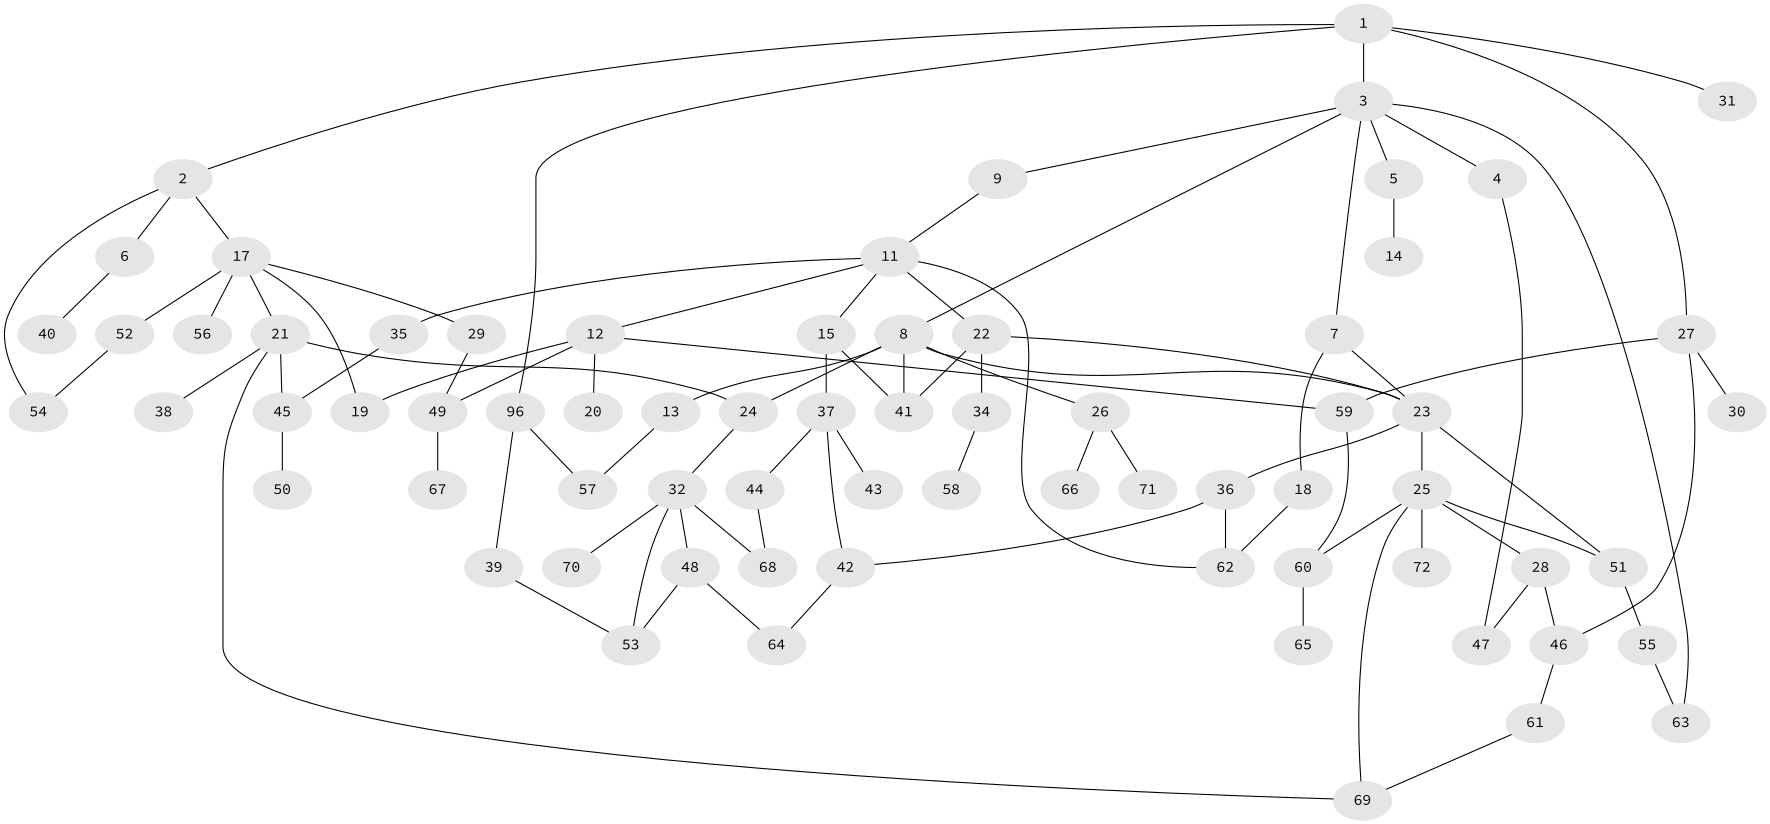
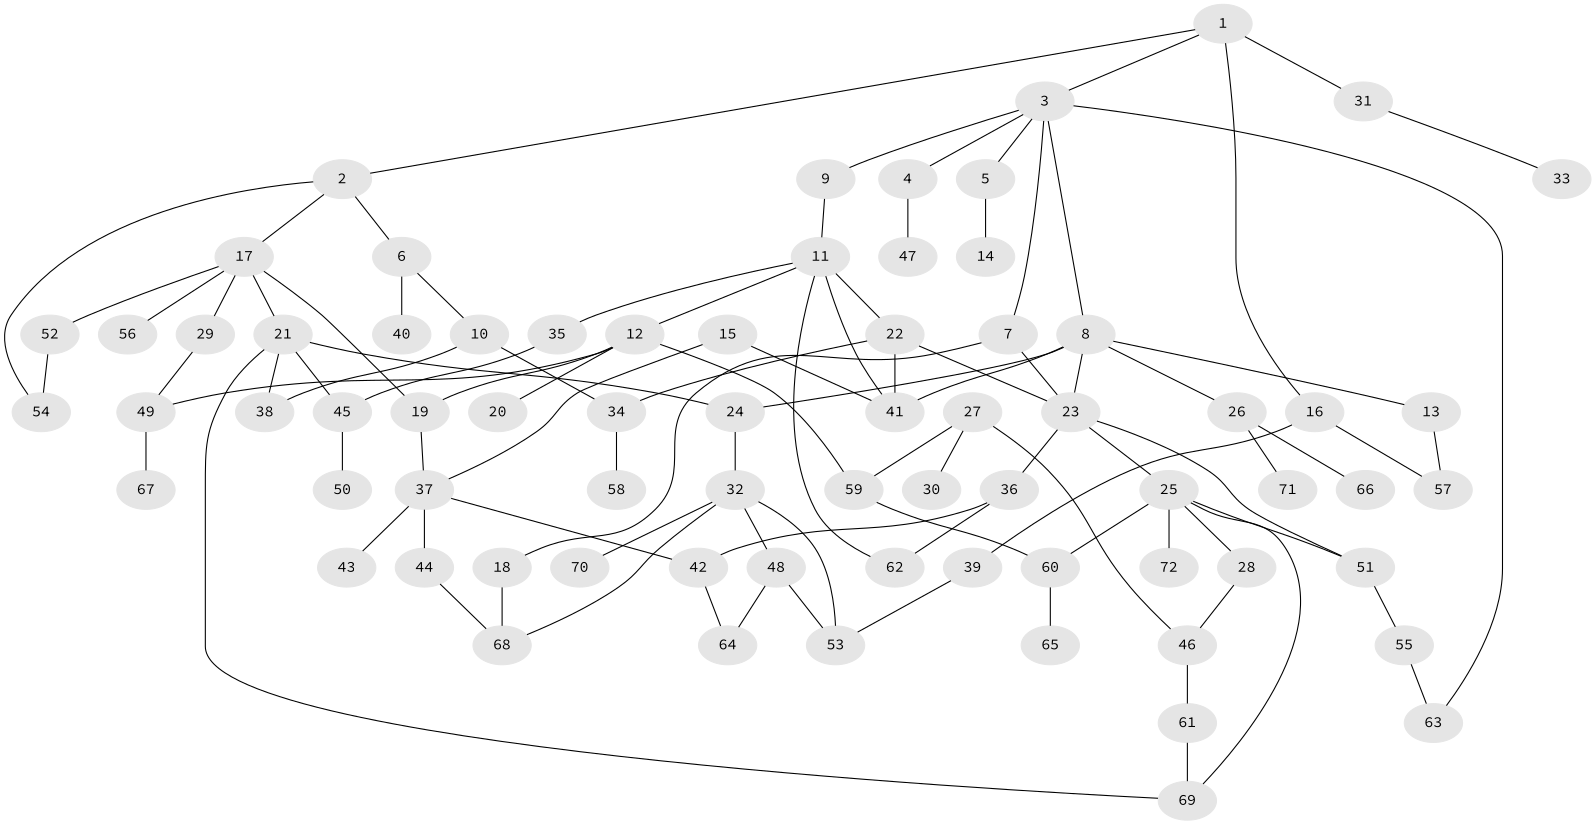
(1597, 118) -> none
none -> (1562, 179)
(858, 296) -> (848, 338)
none -> (479, 335)
(515, 412) -> (1315, 412)
none -> (422, 451)
(1264, 529) -> (502, 607)
(1511, 606) -> none
